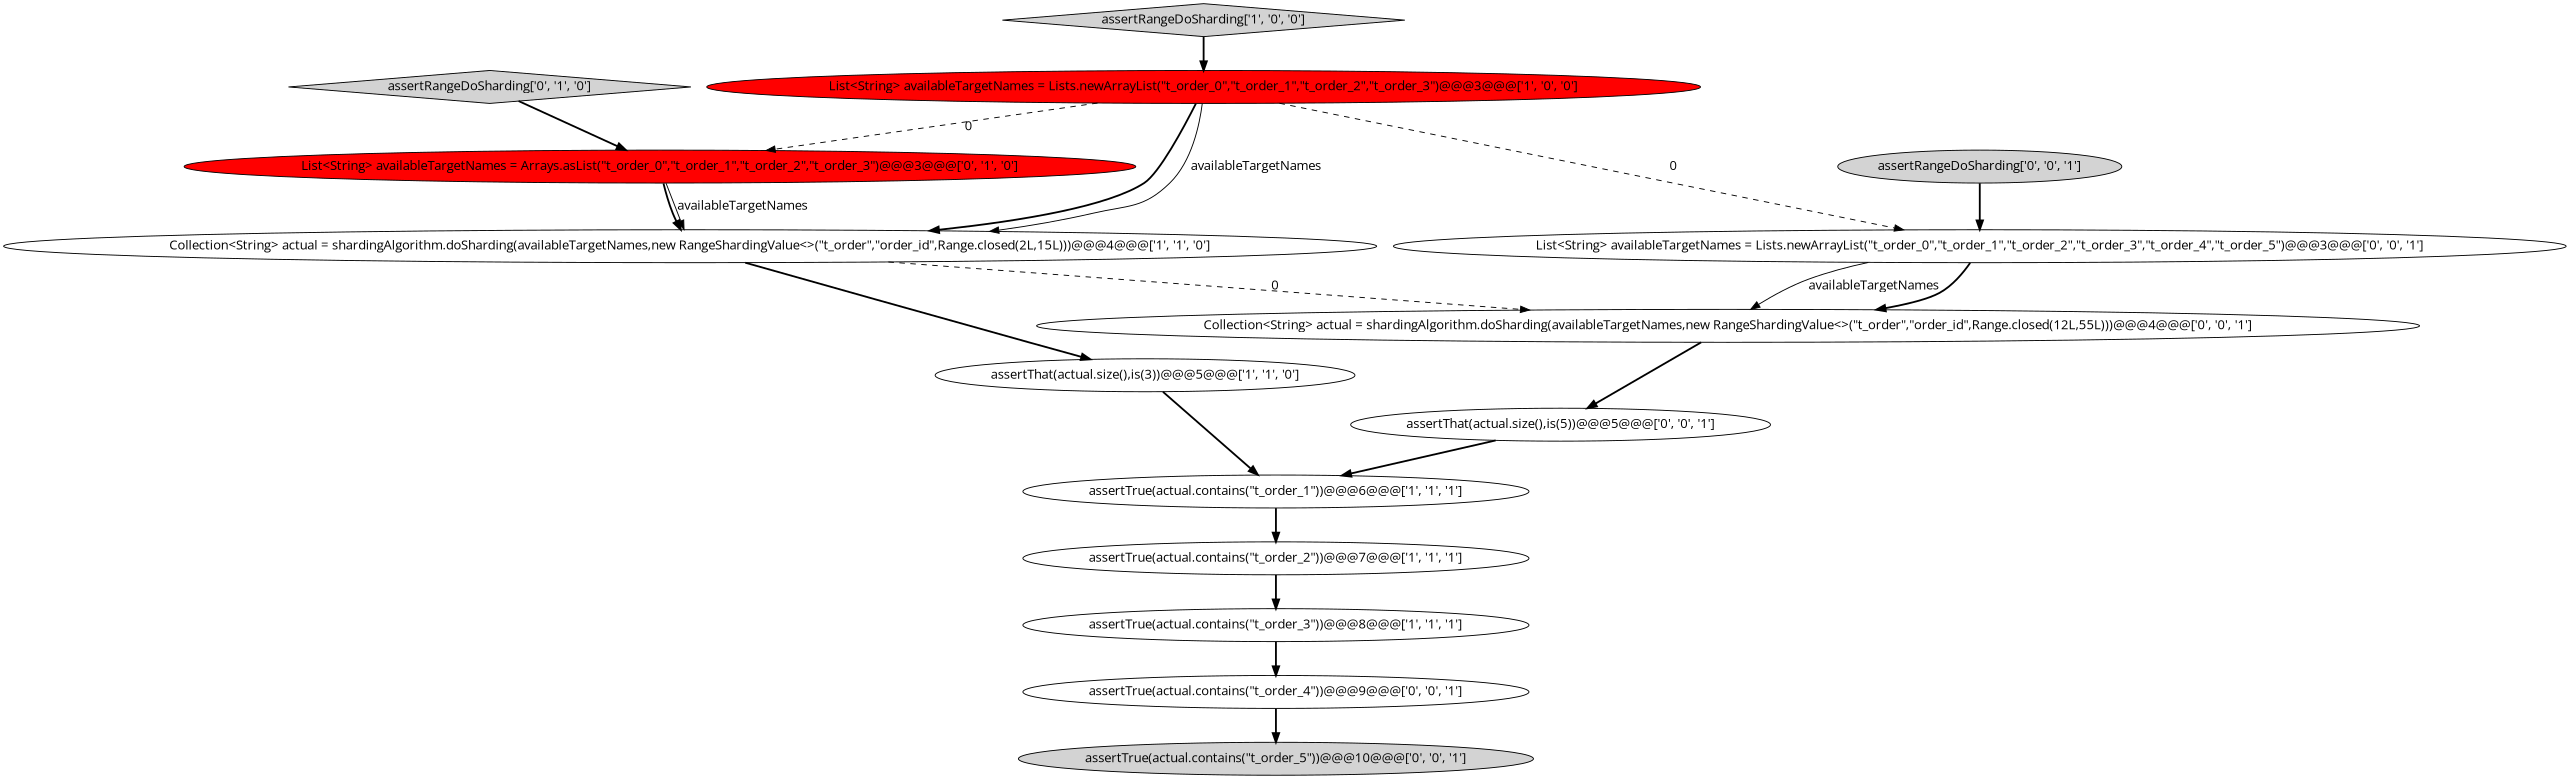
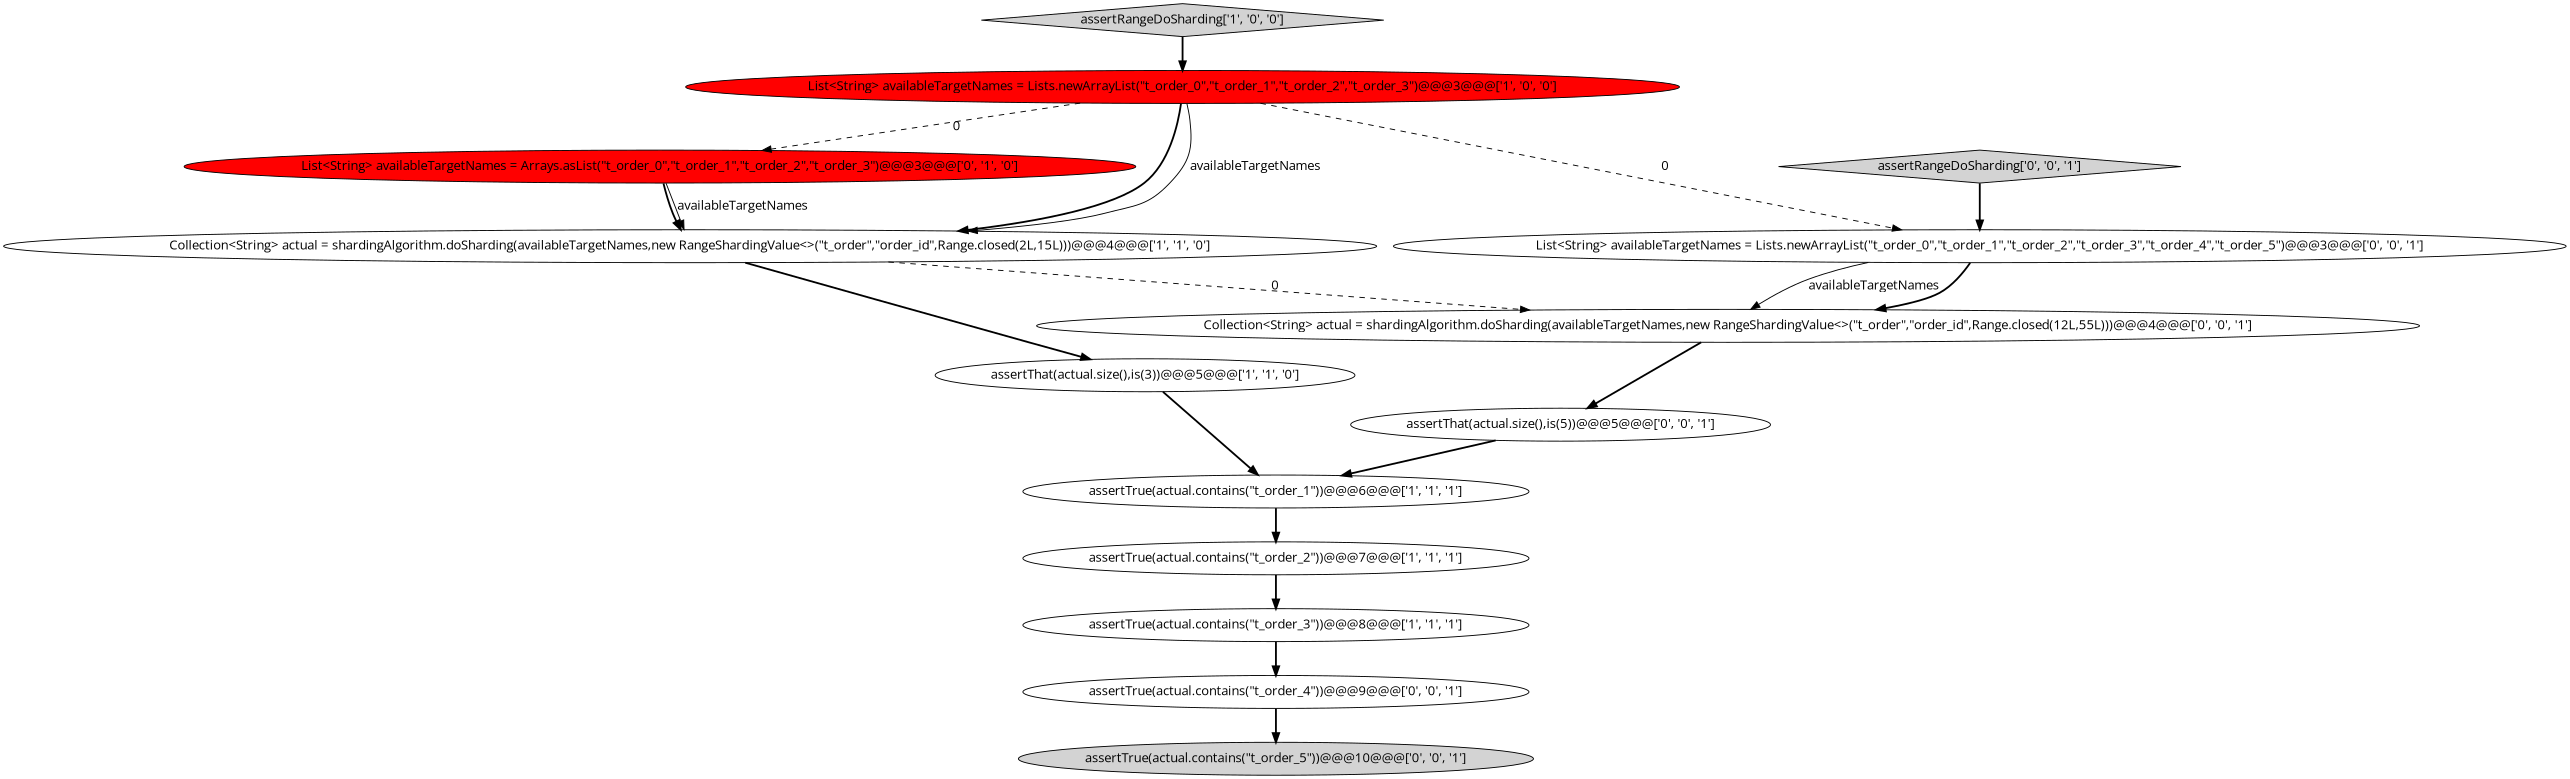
(490, 87) -> none
(1980, 167) -> (1980, 167)
